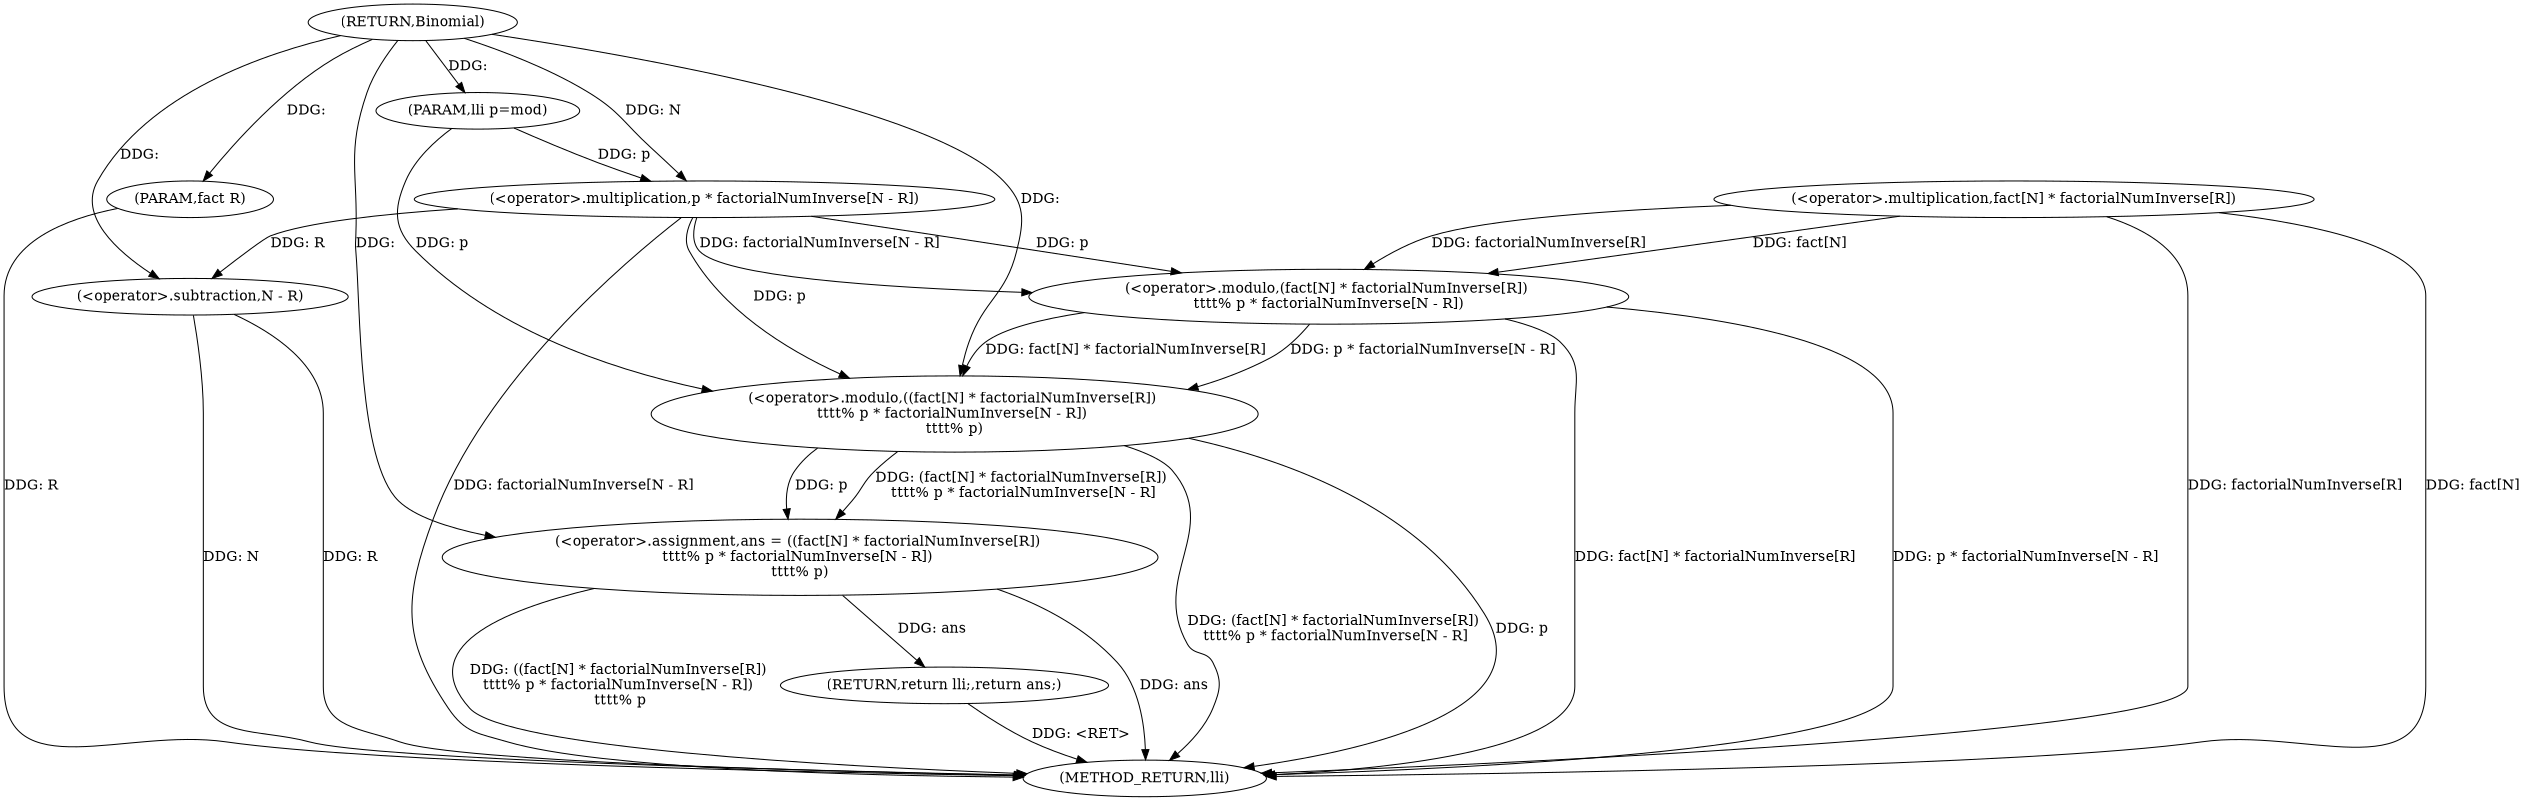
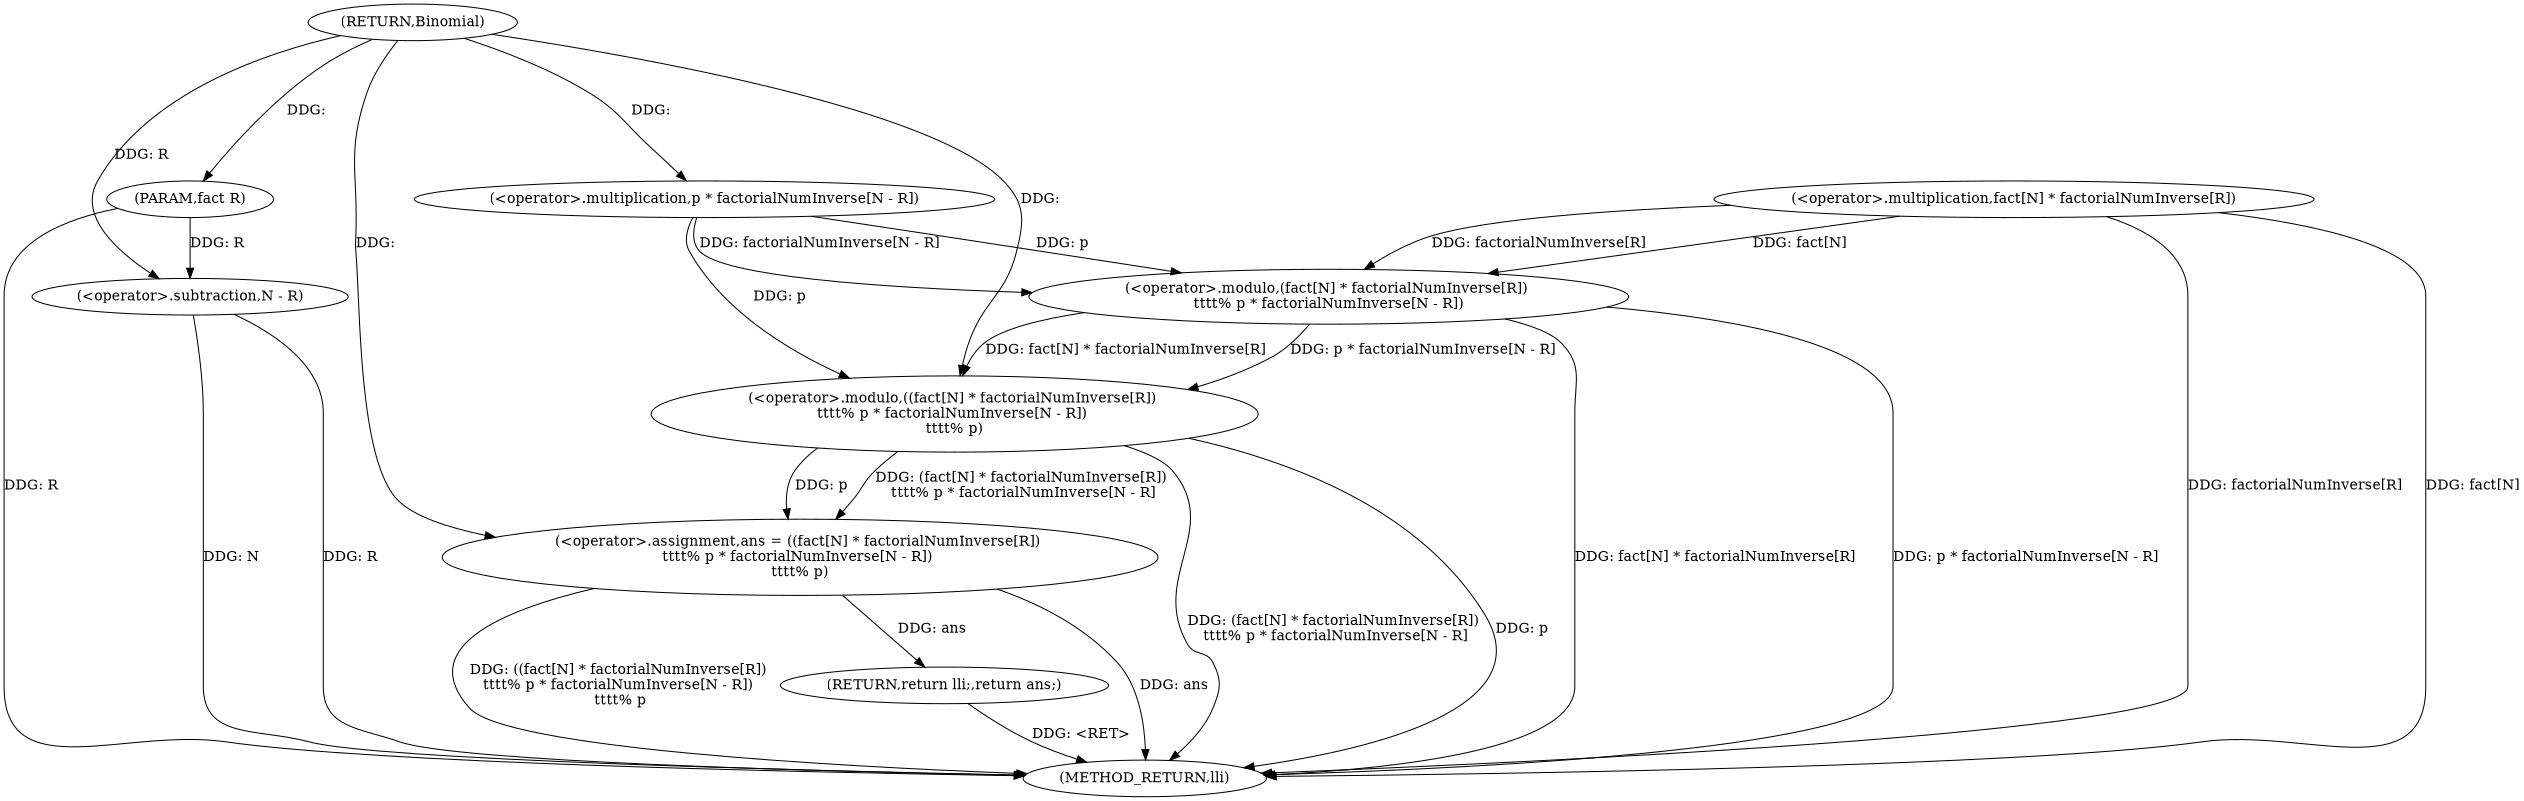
(478, 111) -> none
(653, 111) -> (653, 111)
(142, 155) -> (142, 155)
(333, 222) -> (190, 243)
(444, 701) -> none
